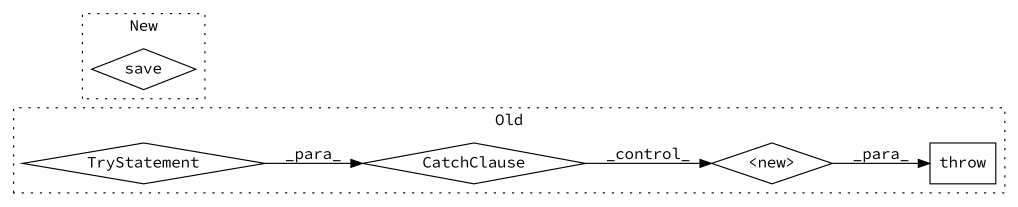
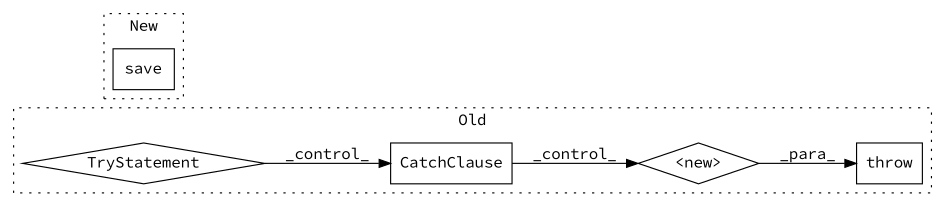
(144, 69) -> (144, 69)
(313, 155) -> (328, 155)
(474, 163) -> (451, 163)
